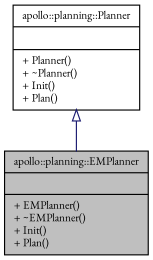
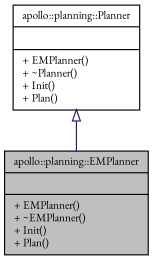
(47, 60) -> (55, 60)
